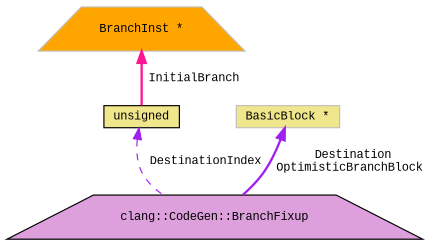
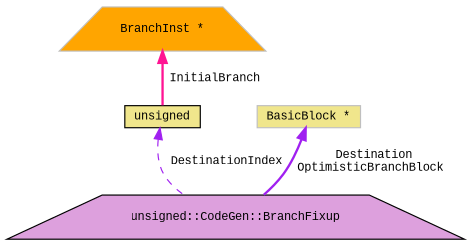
(215, 217) -> (236, 217)
